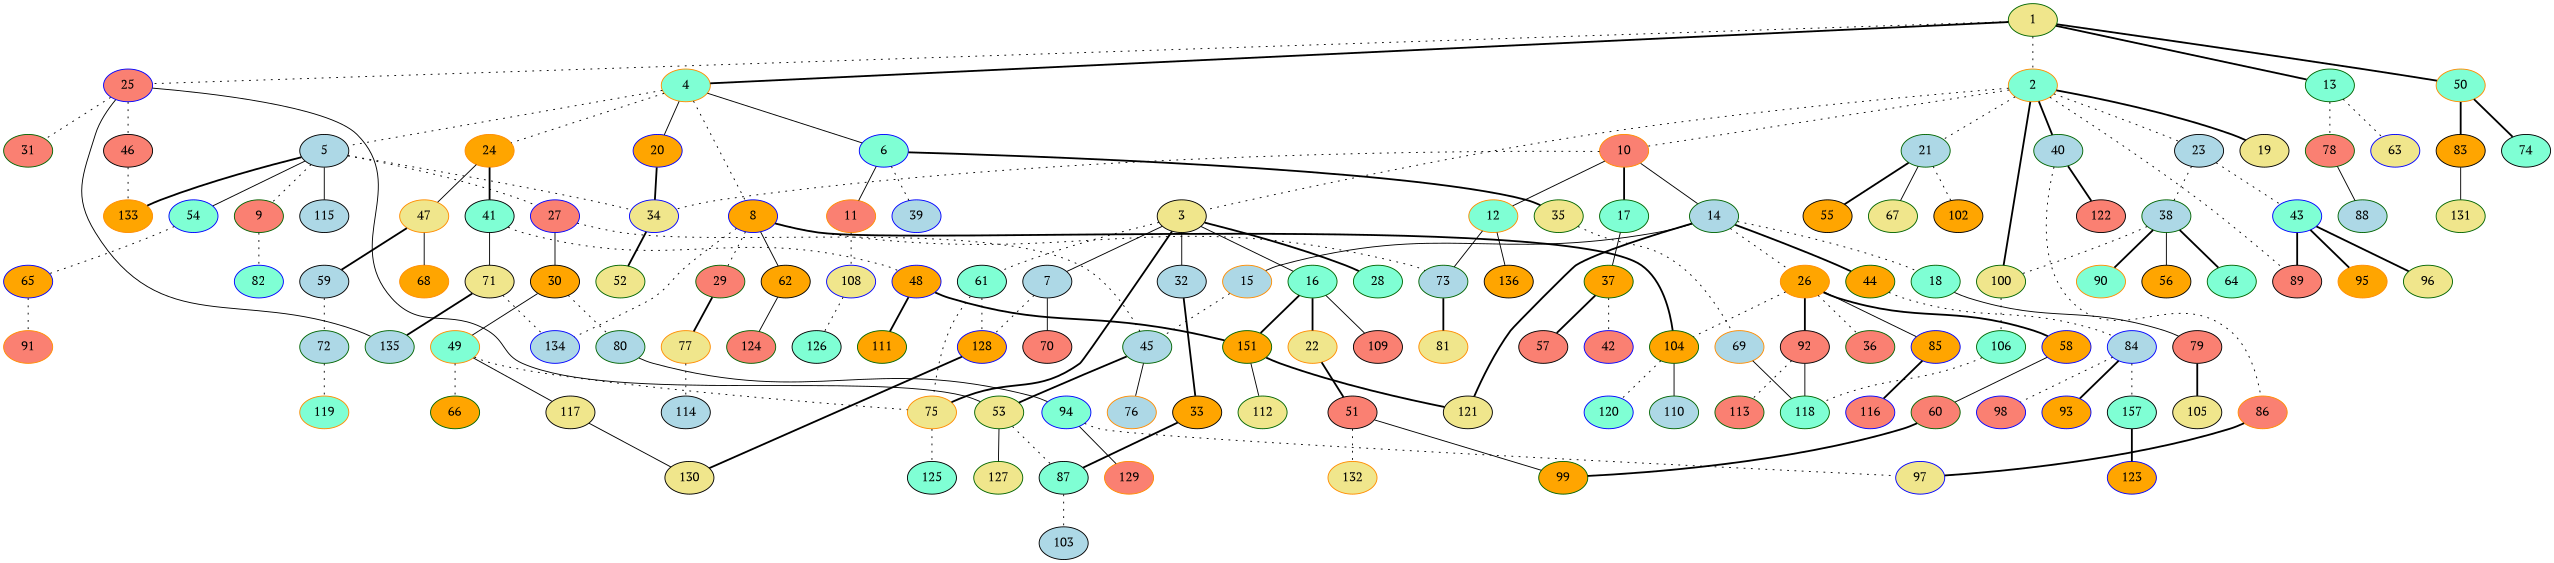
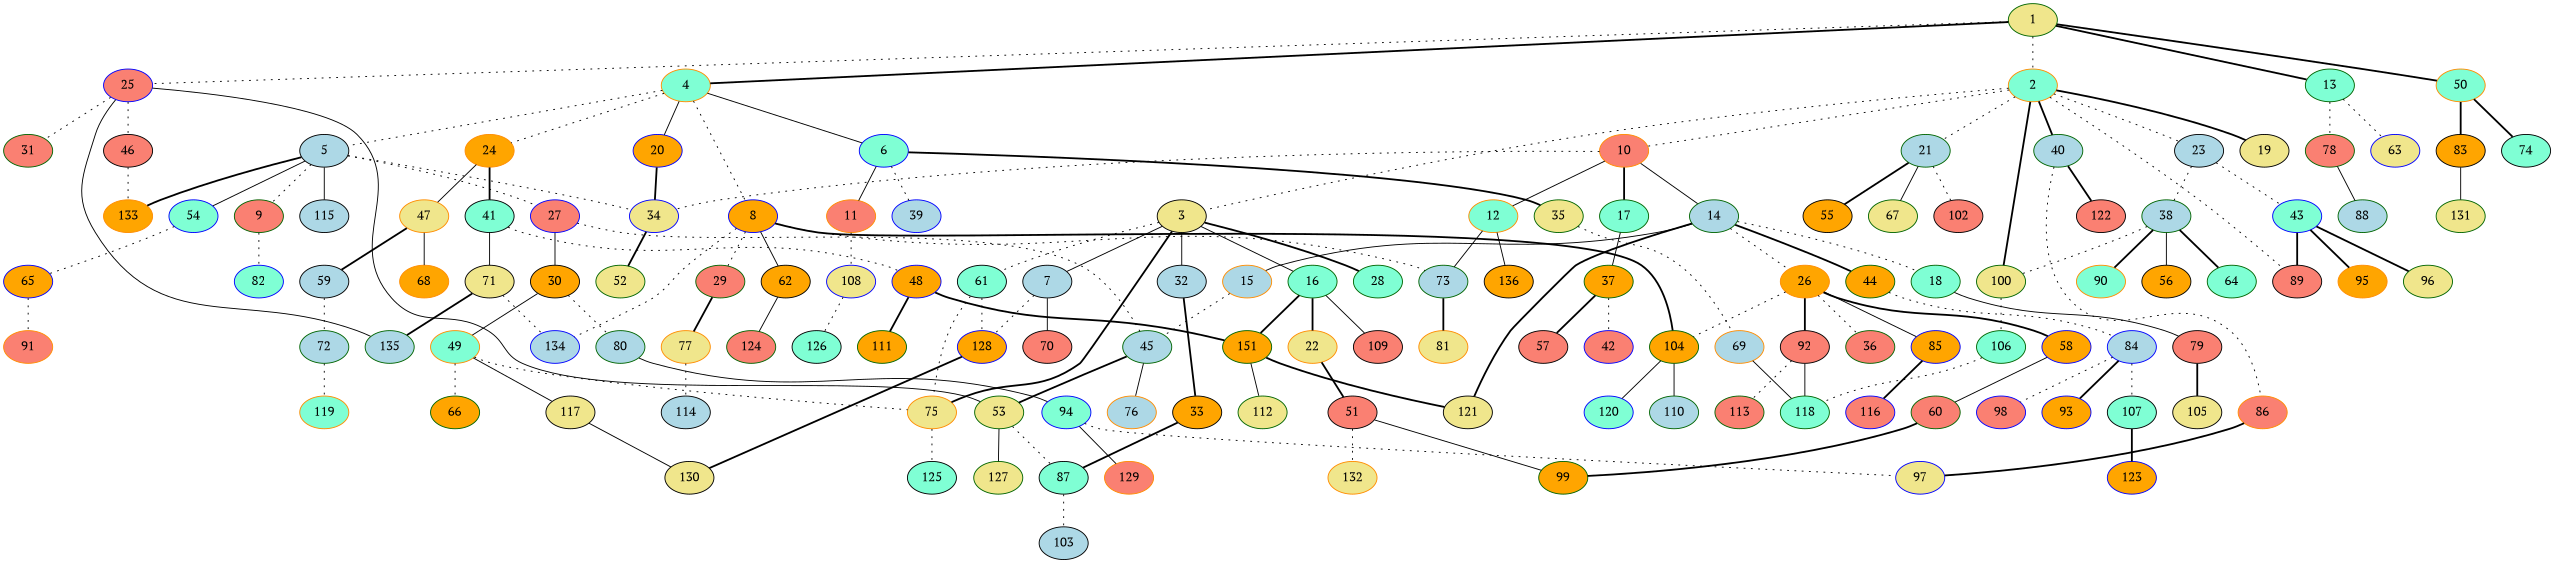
(1958, 216) -> (1958, 216)
(1641, 380) -> (1641, 380)
(2132, 412) -> (2132, 412)
